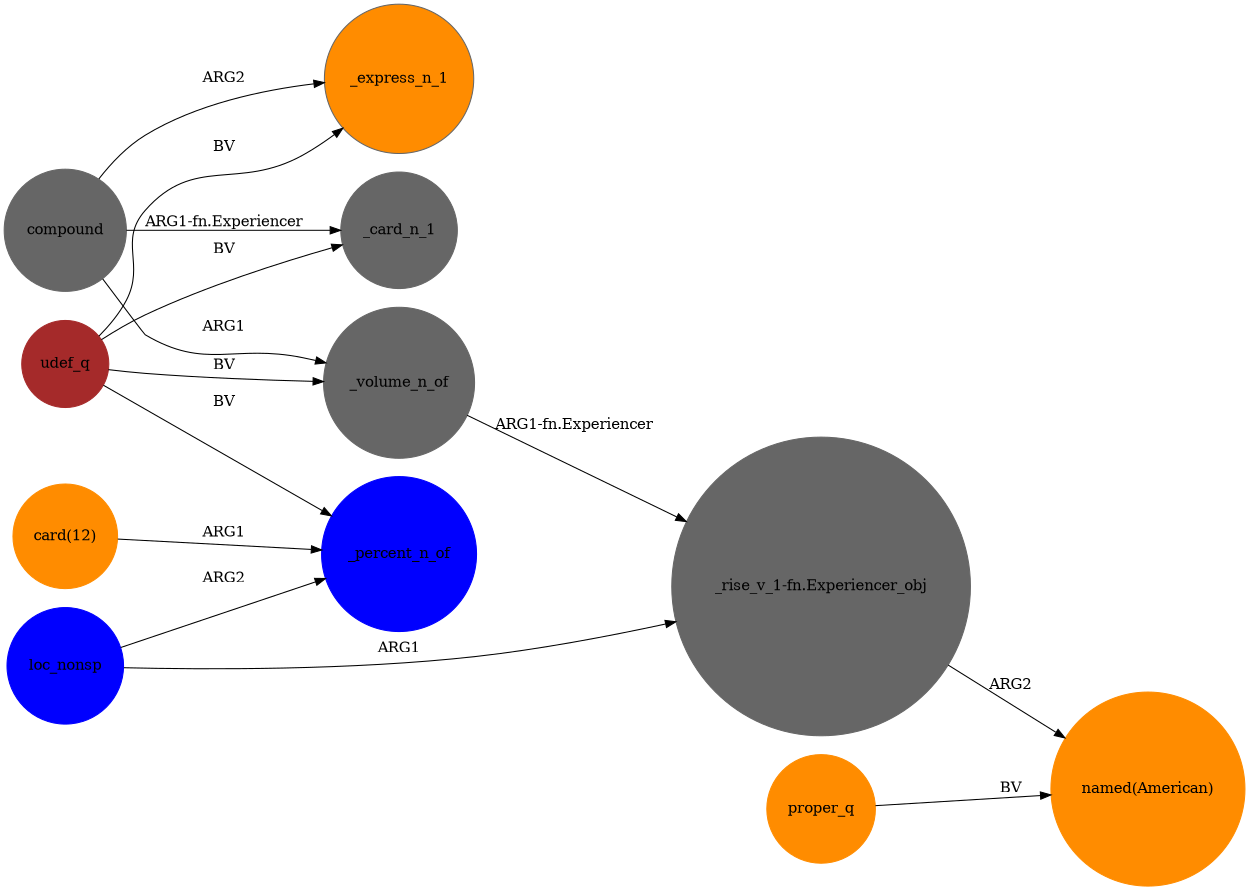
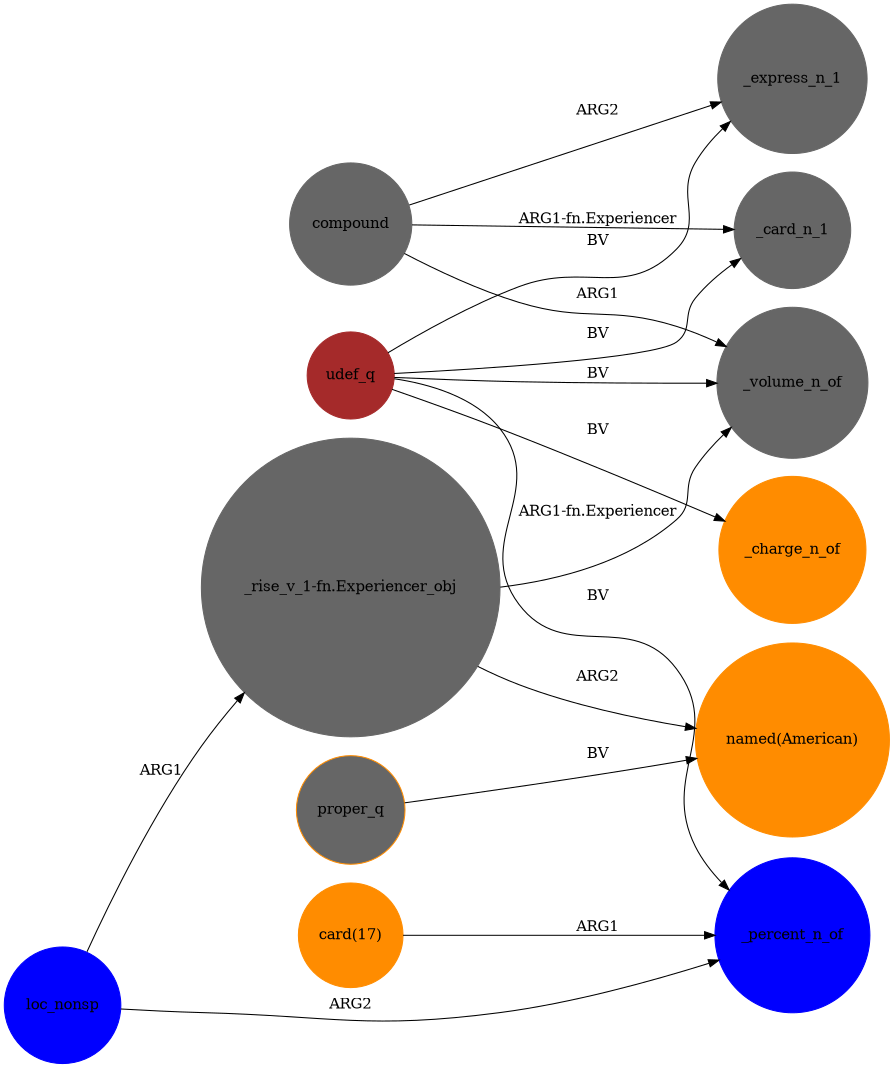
(399, 79) -> (792, 79)
(572, 466) -> (639, 546)
(65, 536) -> (351, 935)
none -> (792, 550)
(821, 809) -> (351, 810)
